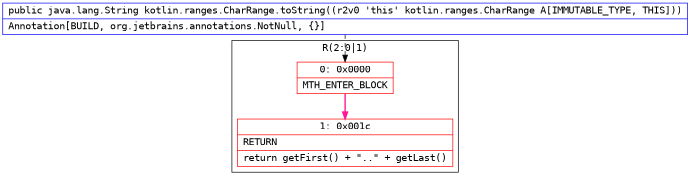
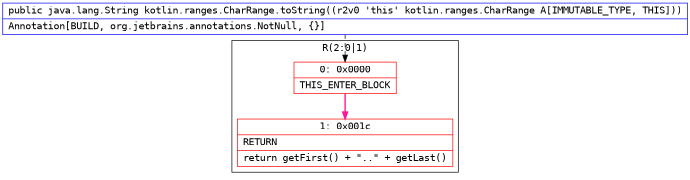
(345, 85) -> (345, 85)
